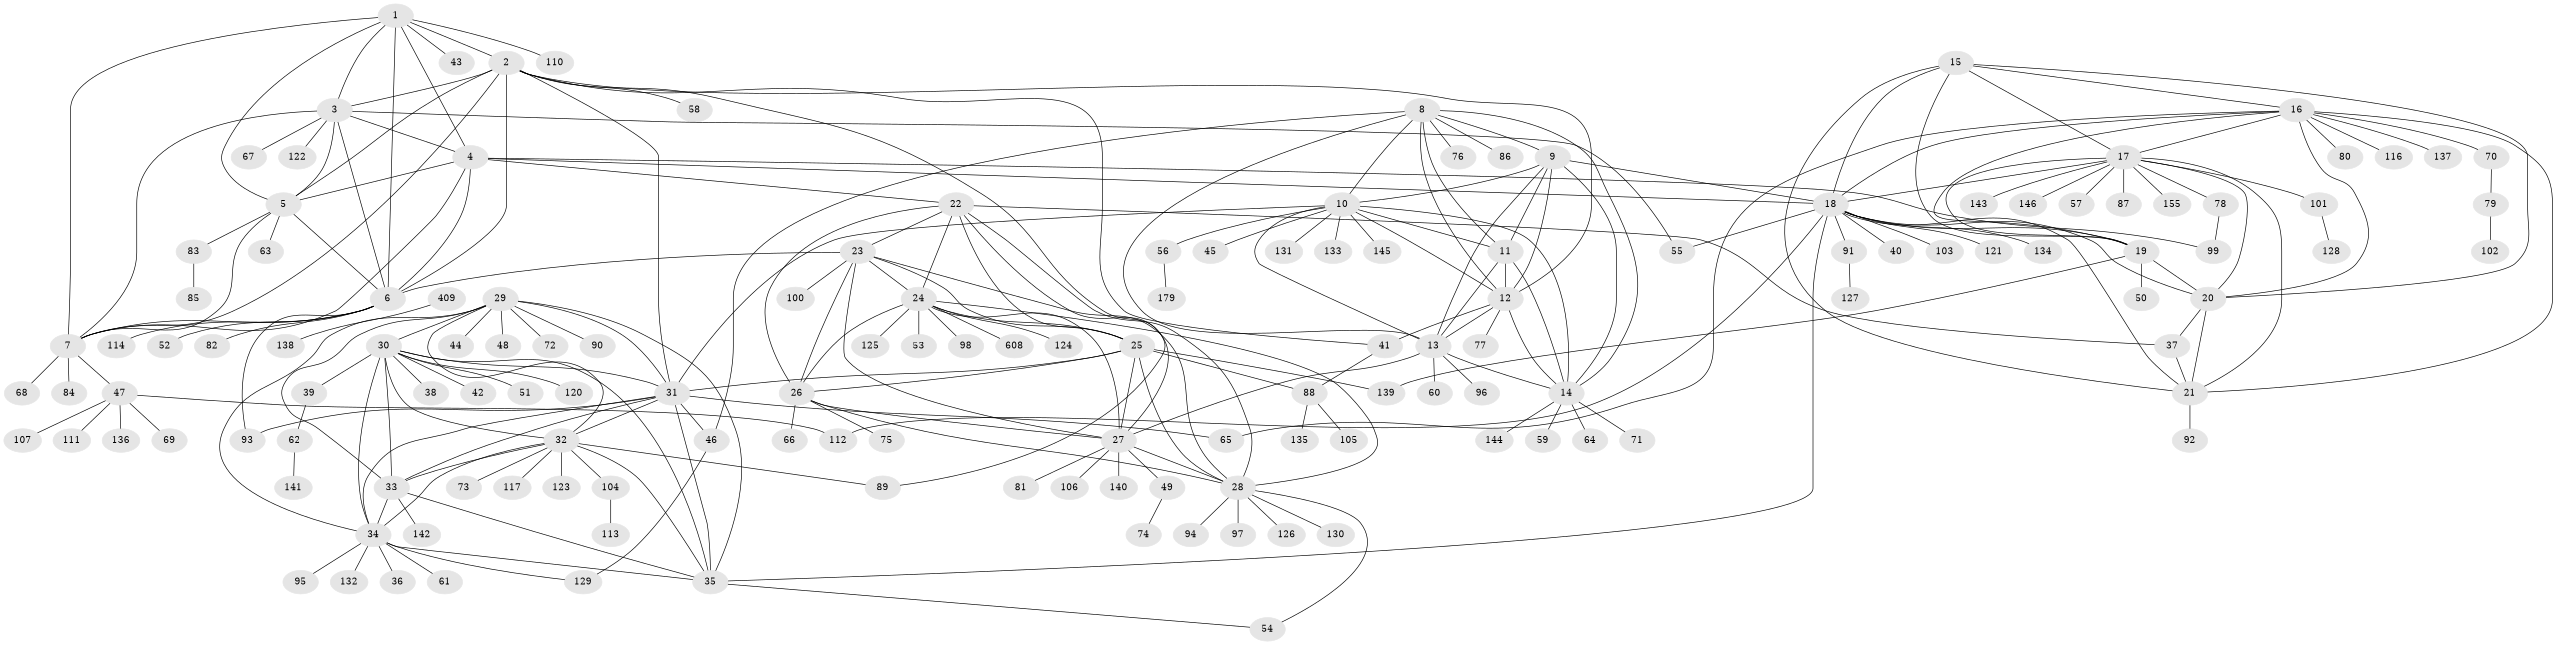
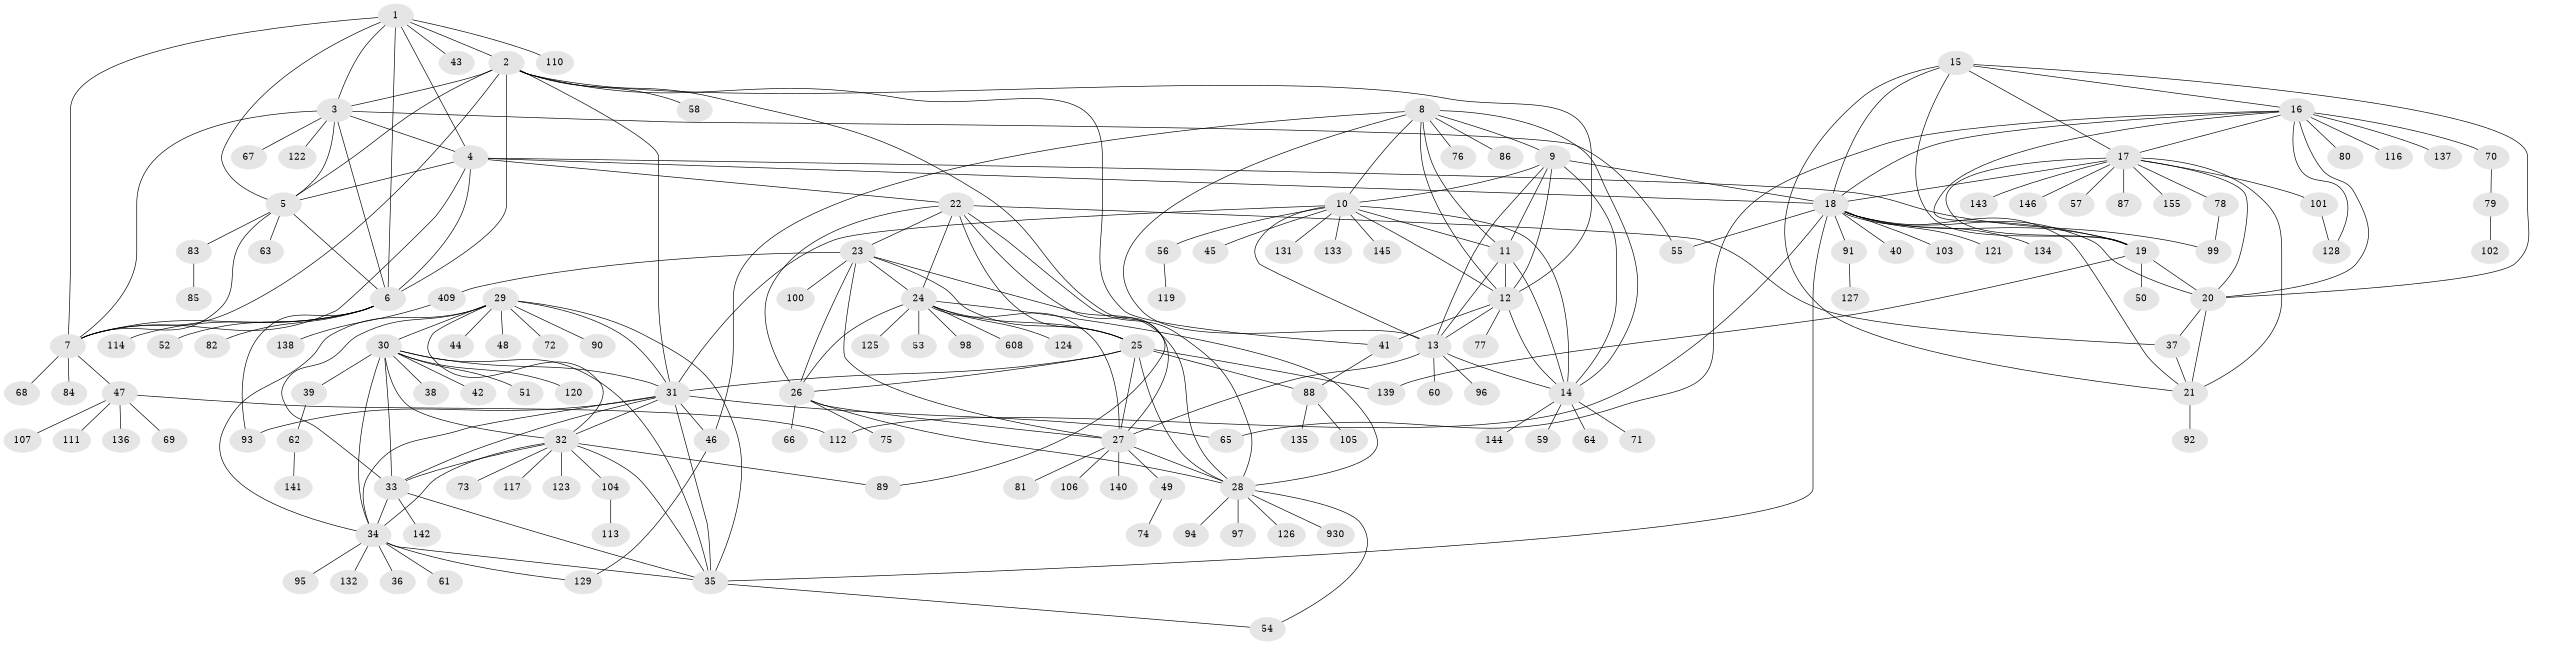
(620, 261) -> (650, 262)
(2552, 298) -> (2323, 181)
(1167, 299) -> (1167, 299)
(1336, 535) -> (1336, 535)
